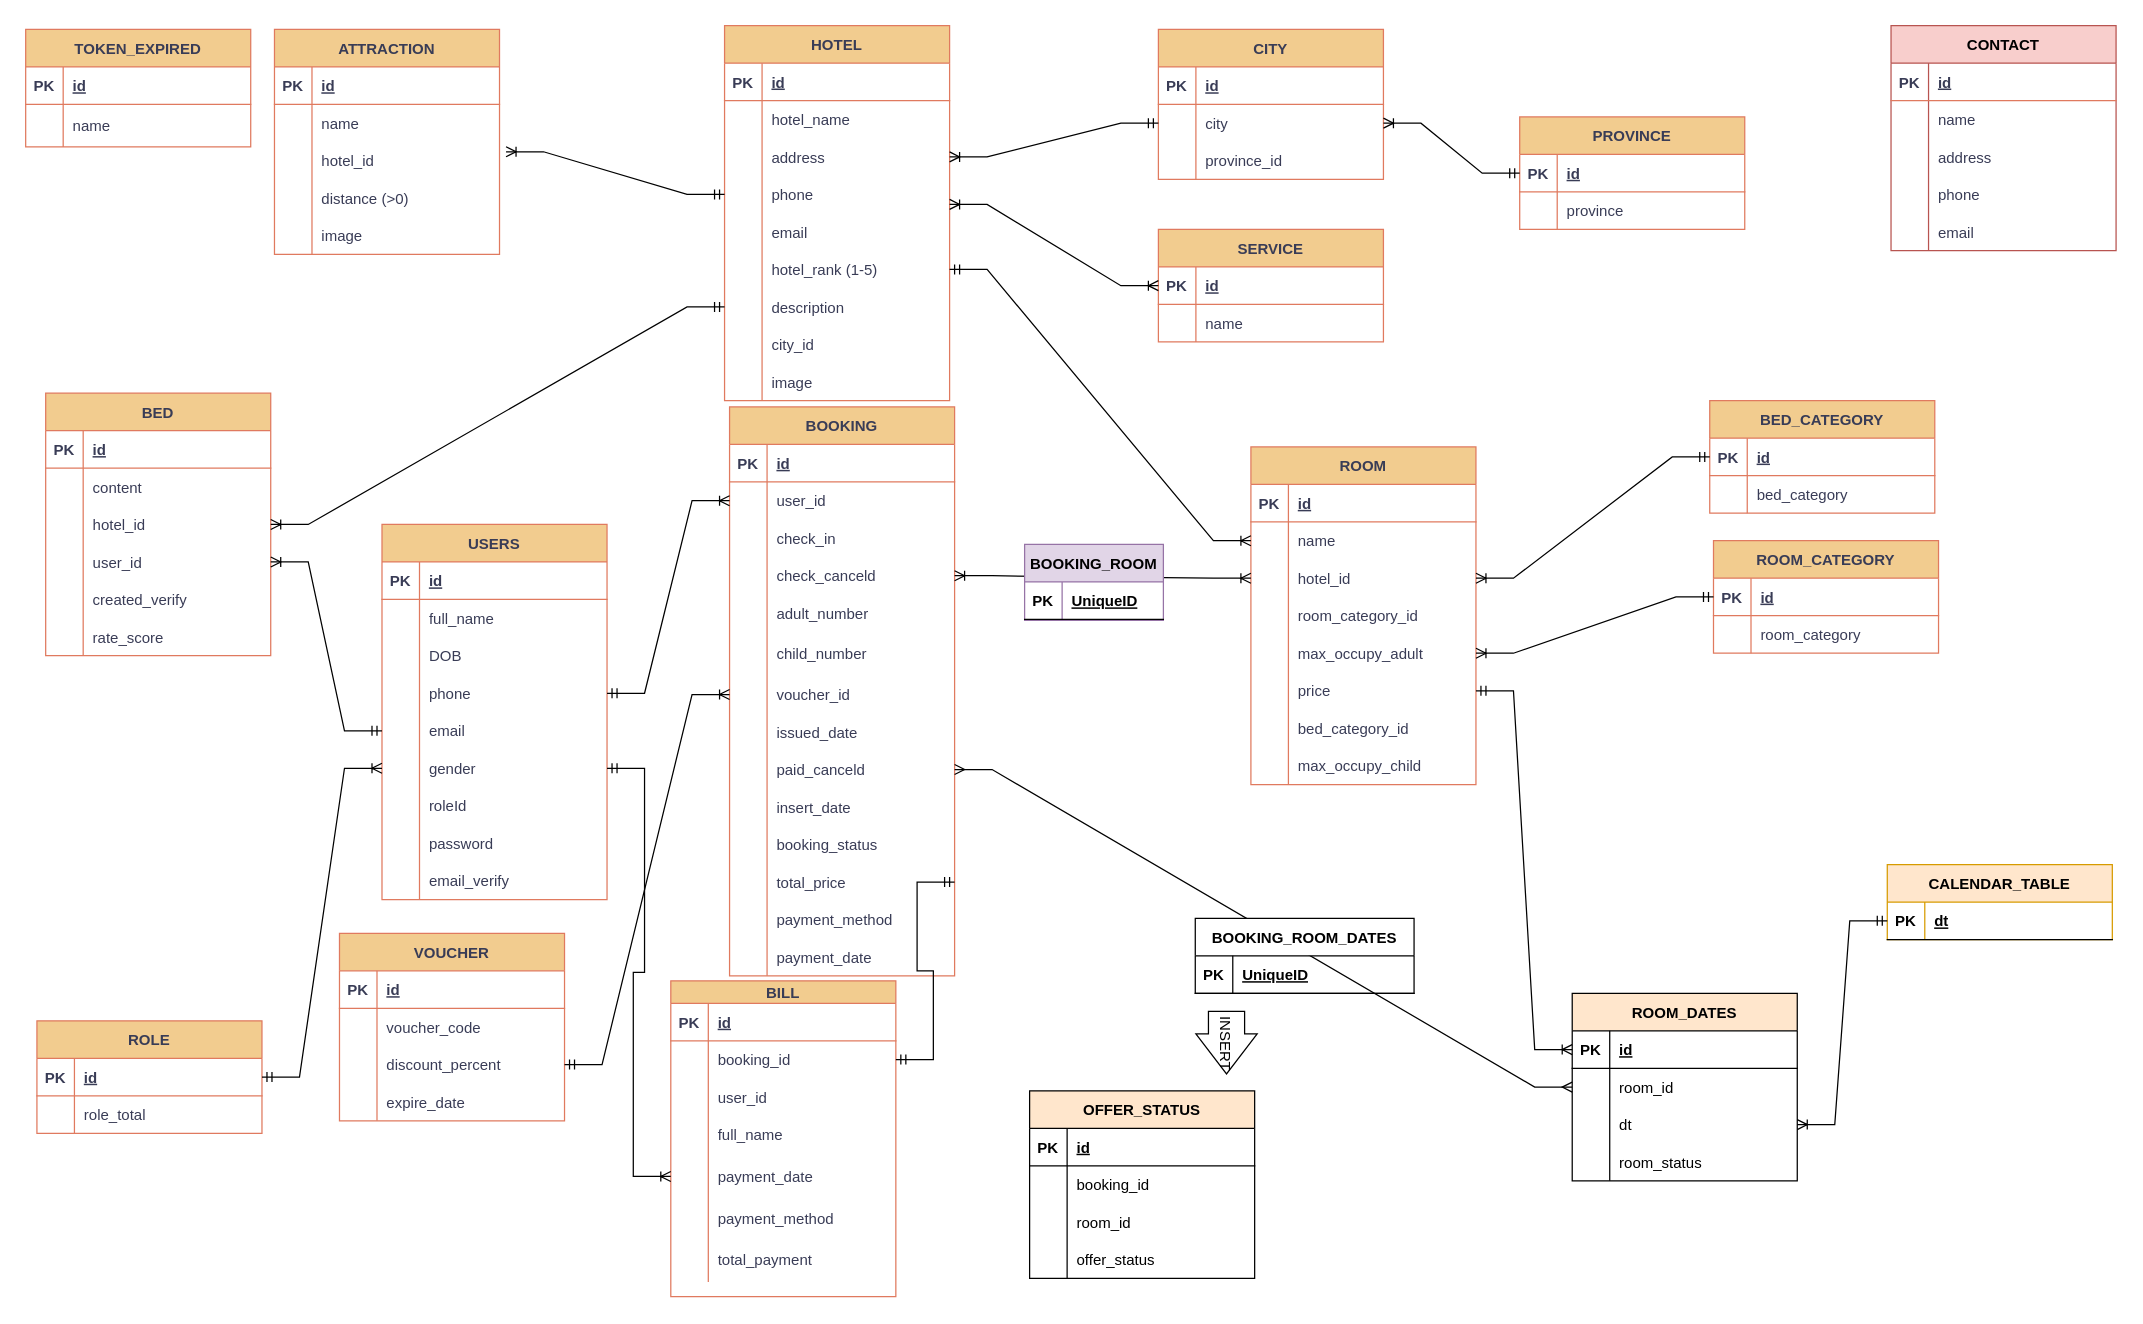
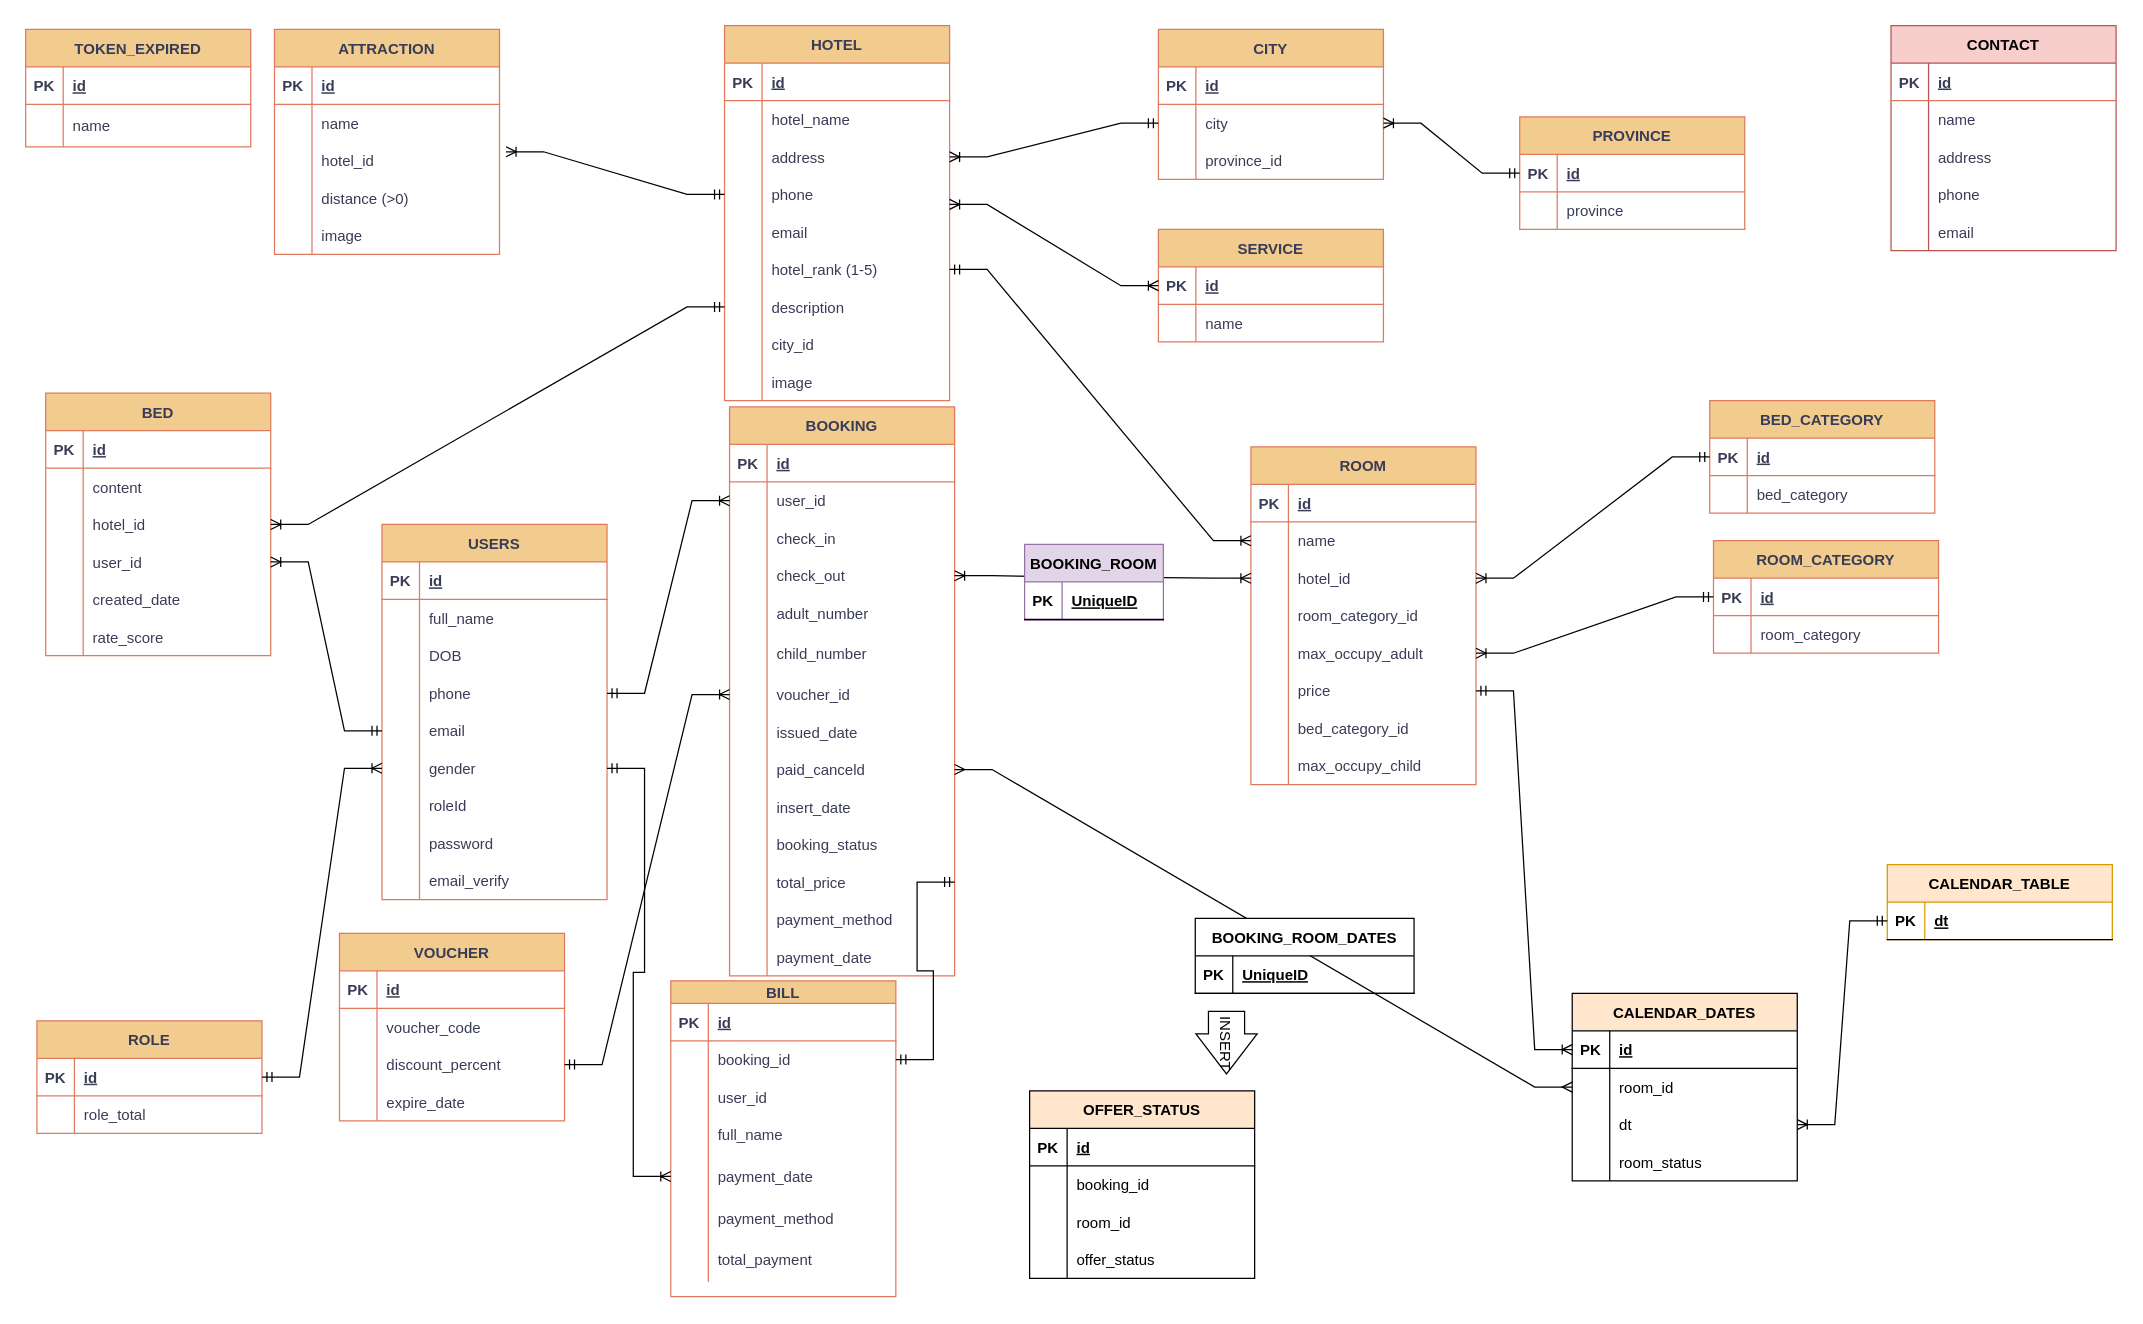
(829, 576) -> (814, 576)
(149, 600) -> (143, 600)
(1684, 1013) -> (1684, 1013)
